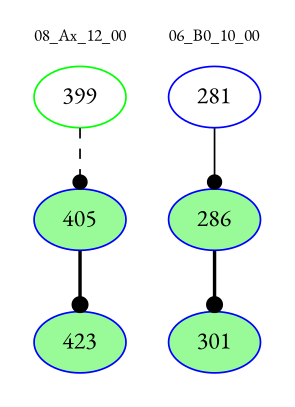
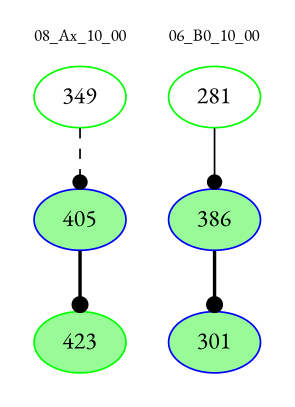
(81, 37) -> (81, 37)
(80, 97) -> (80, 97)
(215, 97) -> (215, 97)
(215, 220) -> (215, 220)
(80, 342) -> (80, 342)
